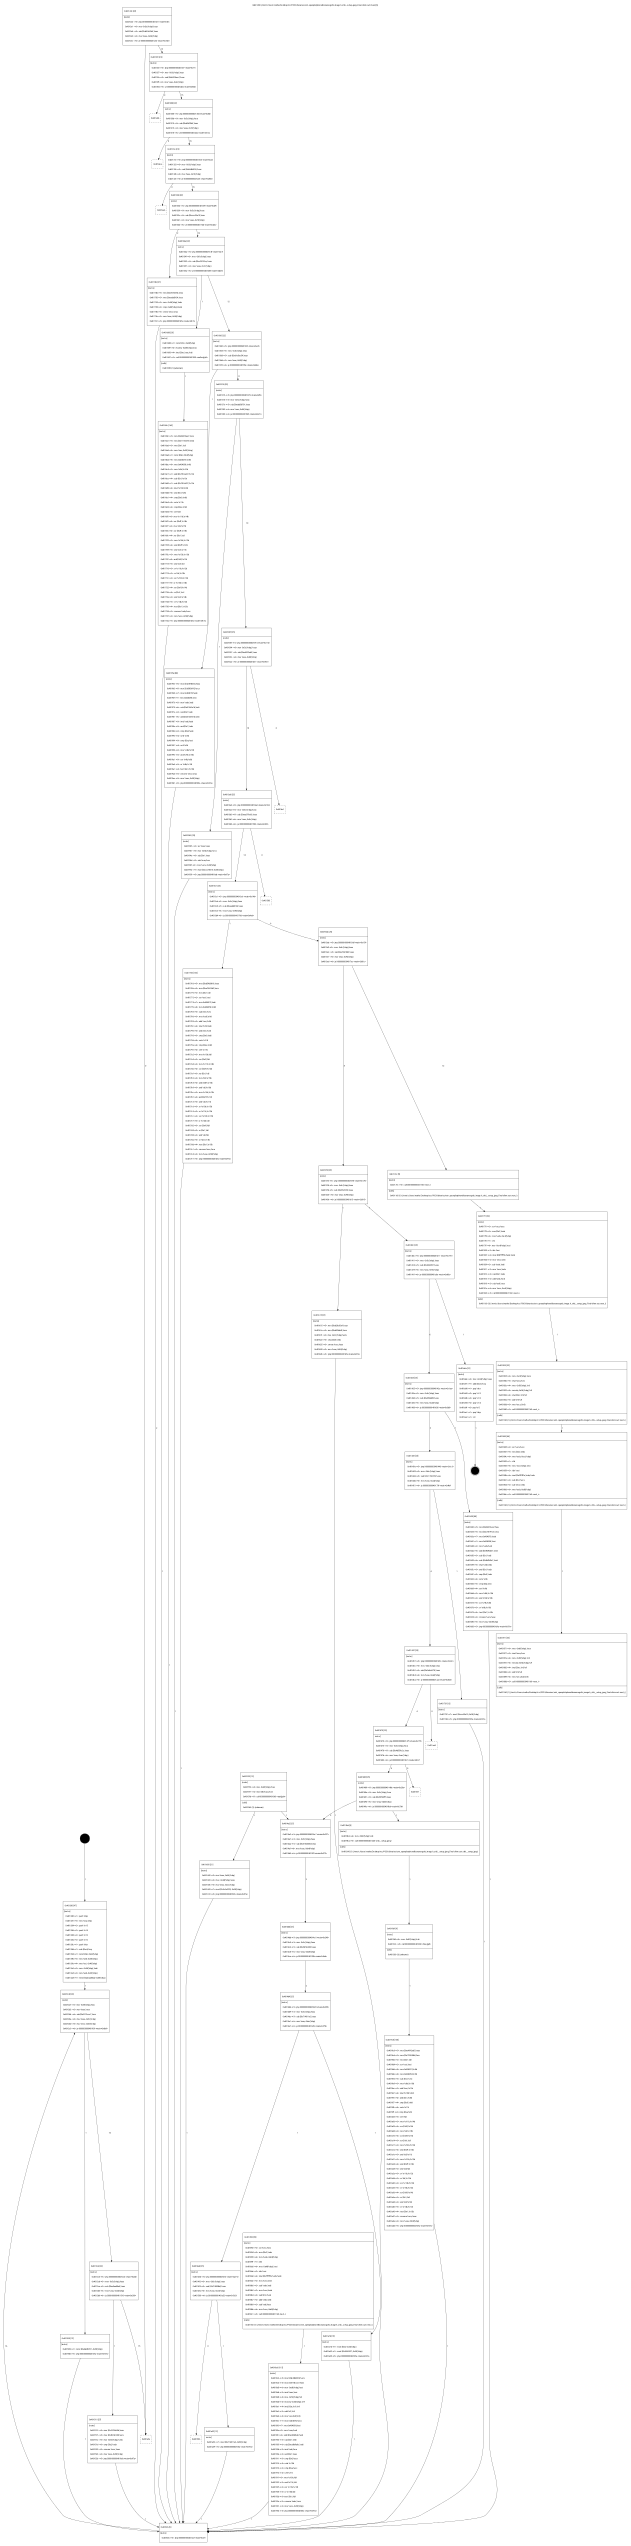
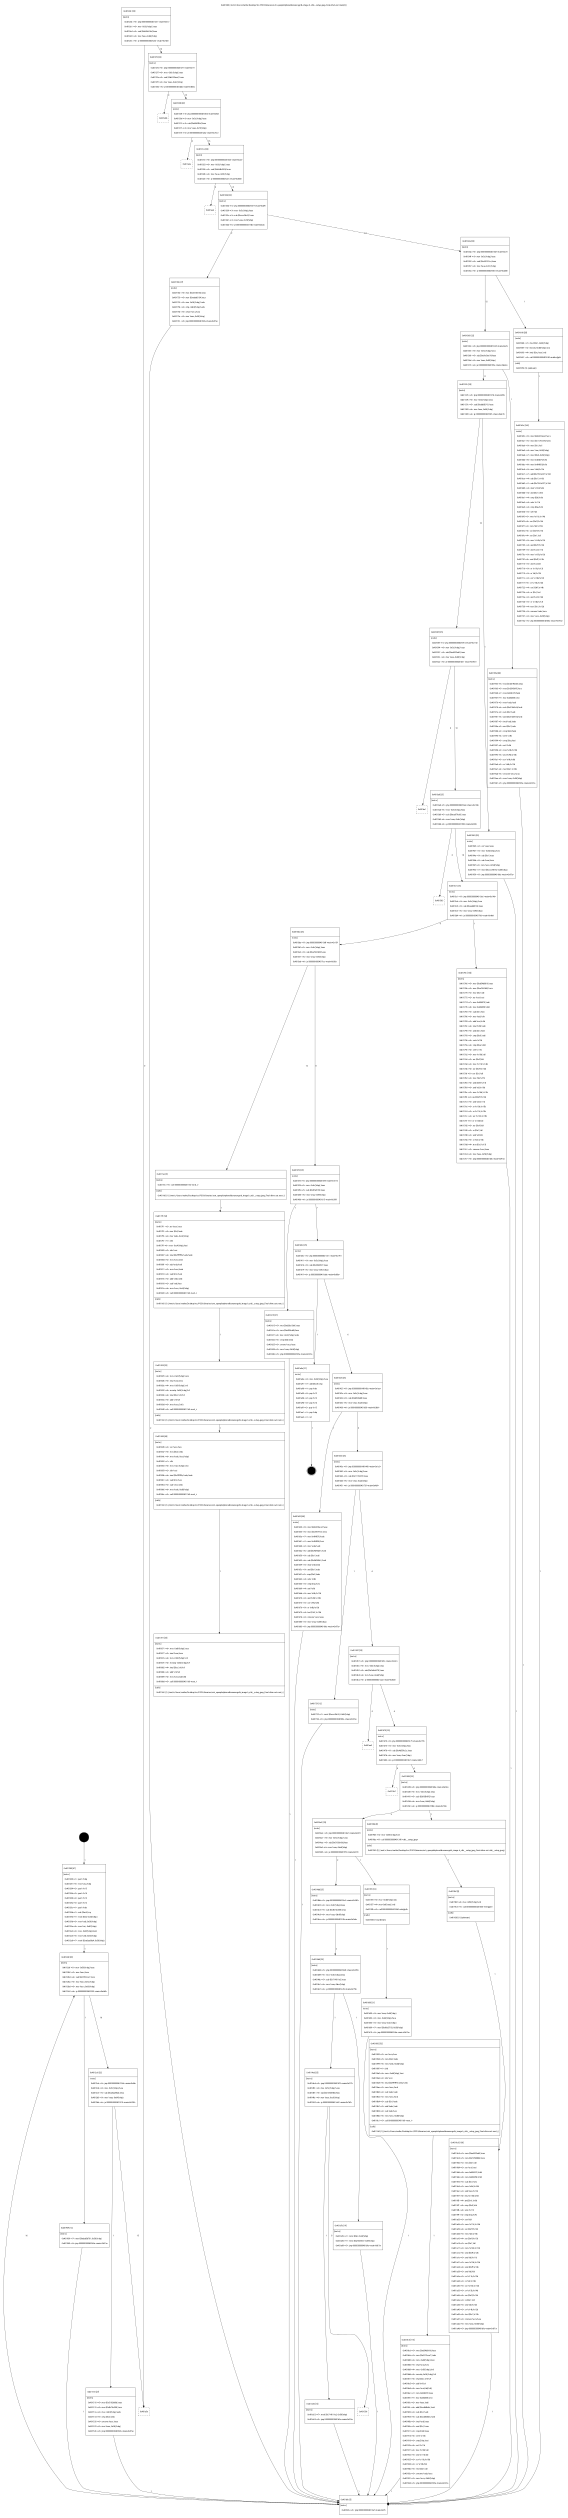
(284, 1815) -> (365, 1870)
